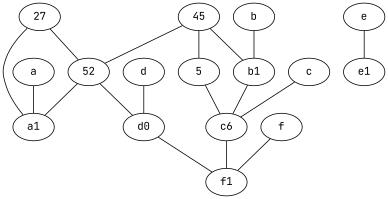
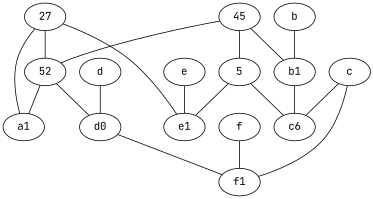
none -> (128, 59)
(34, 72) -> none
none -> (212, 99)
(226, 155) -> (318, 145)
